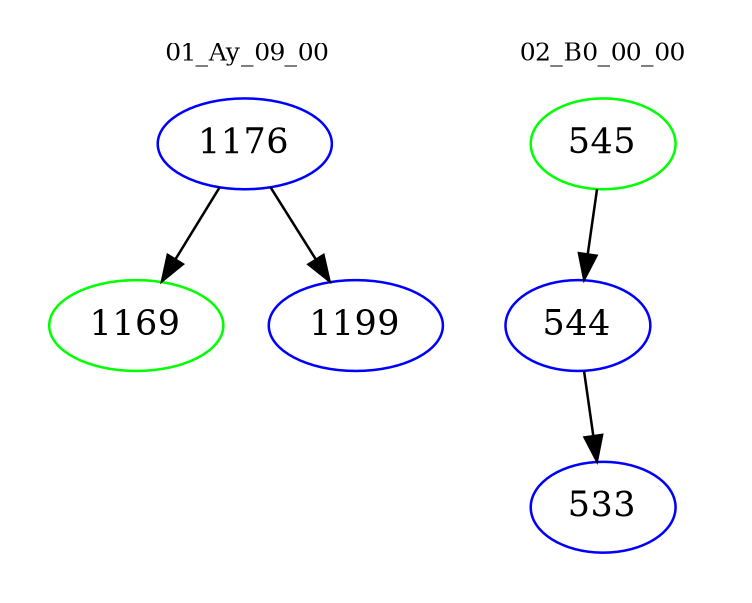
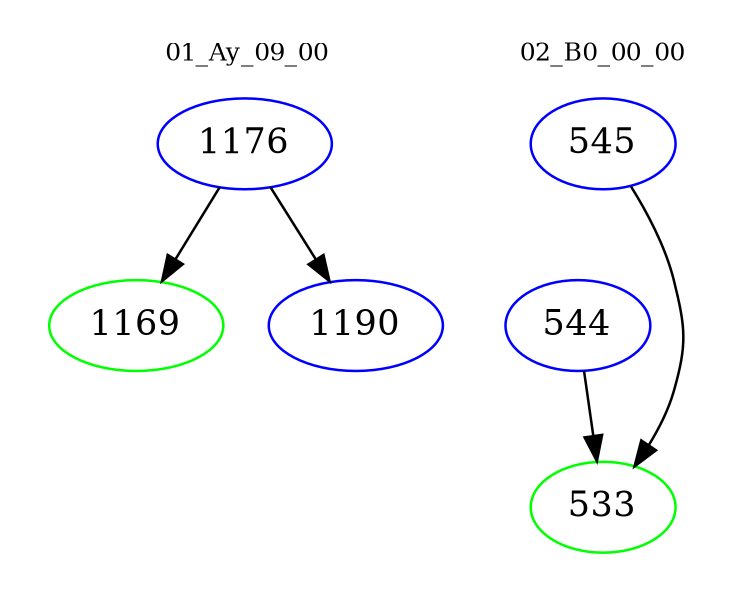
(603, 144) -> (603, 144)
(592, 222) -> (681, 314)
(356, 326) -> (356, 326)
(603, 507) -> (603, 507)
